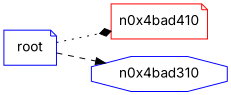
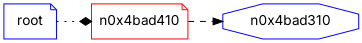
(76, 57) -> (201, 21)
